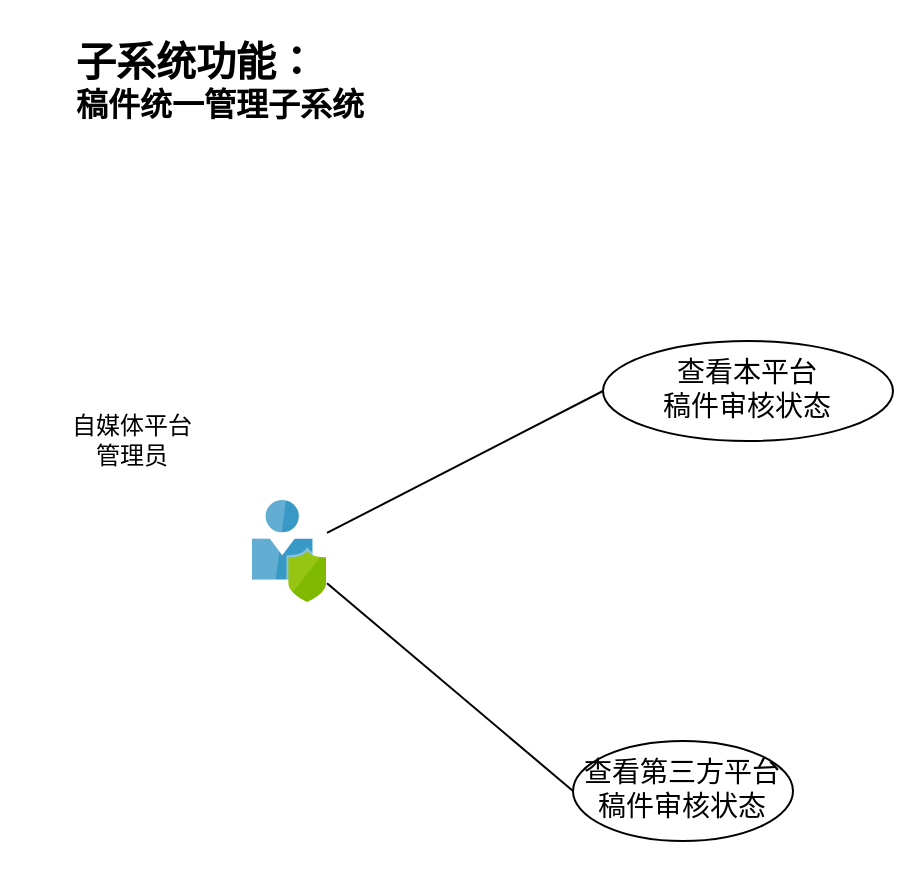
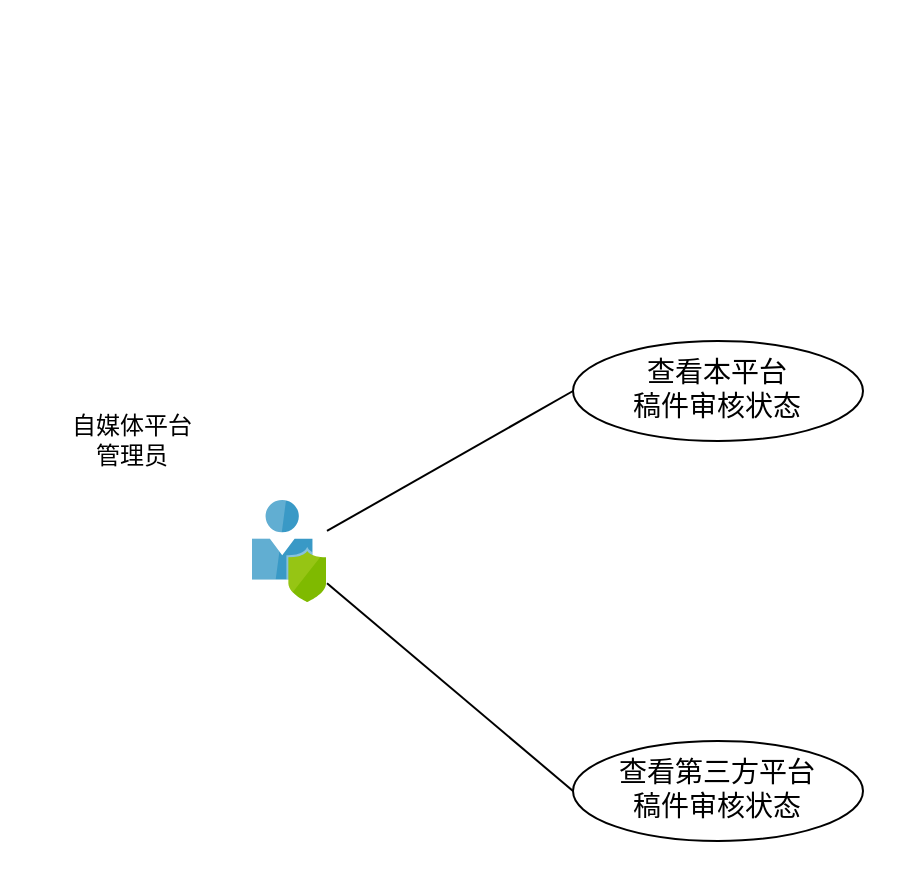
(273, 81) -> none
(748, 391) -> (718, 391)
(683, 791) -> (718, 791)
